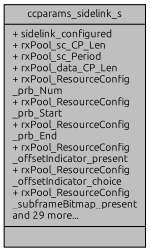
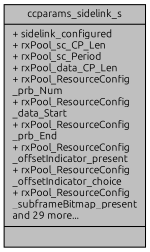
(38, 114) -> (40, 114)
